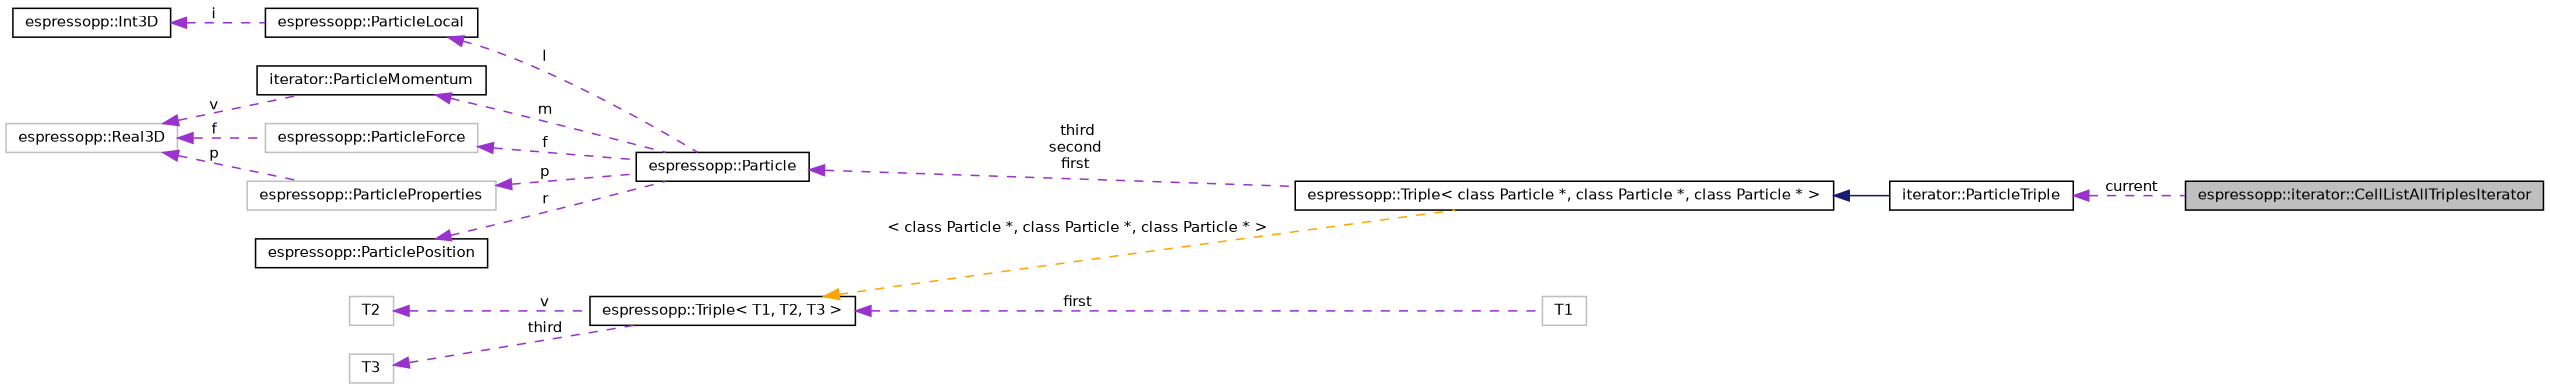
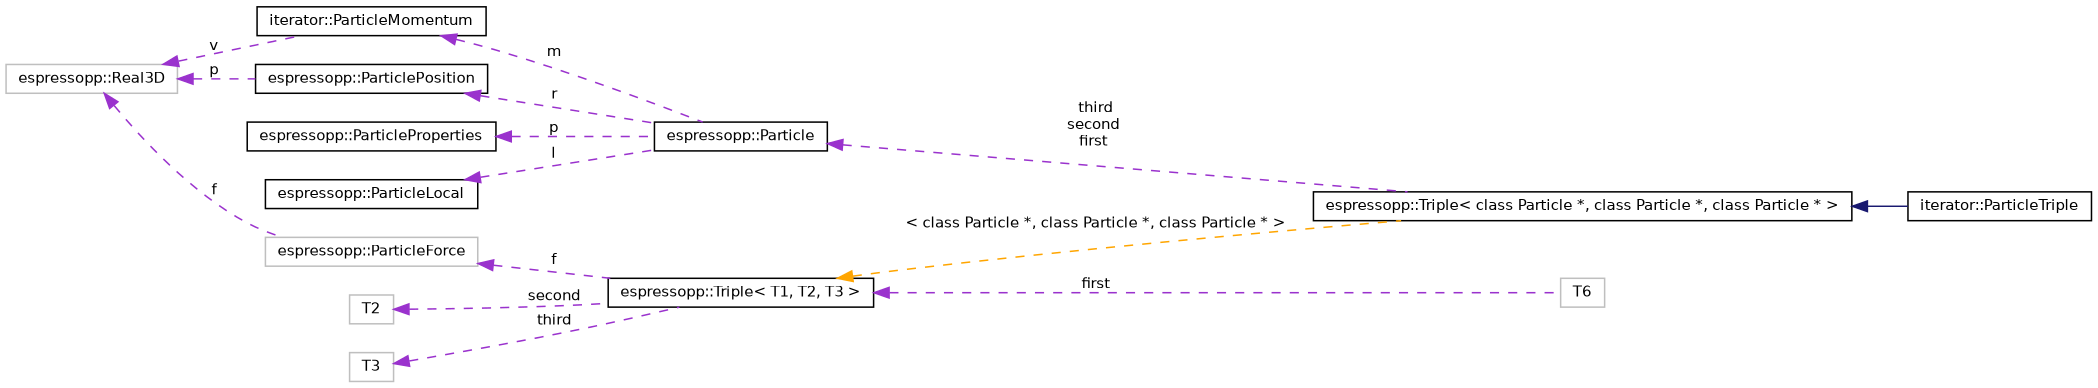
(92, 23) -> none
(565, 154) -> (552, 272)
(240, 168) -> (224, 79)
(372, 196) -> (372, 136)
(2364, 196) -> none
(543, 303) -> (552, 297)
(1564, 311) -> (1583, 293)
